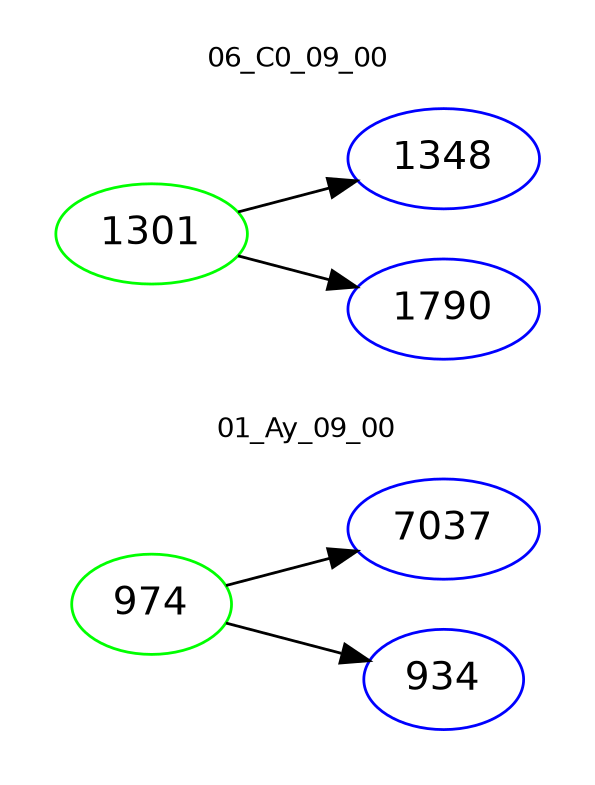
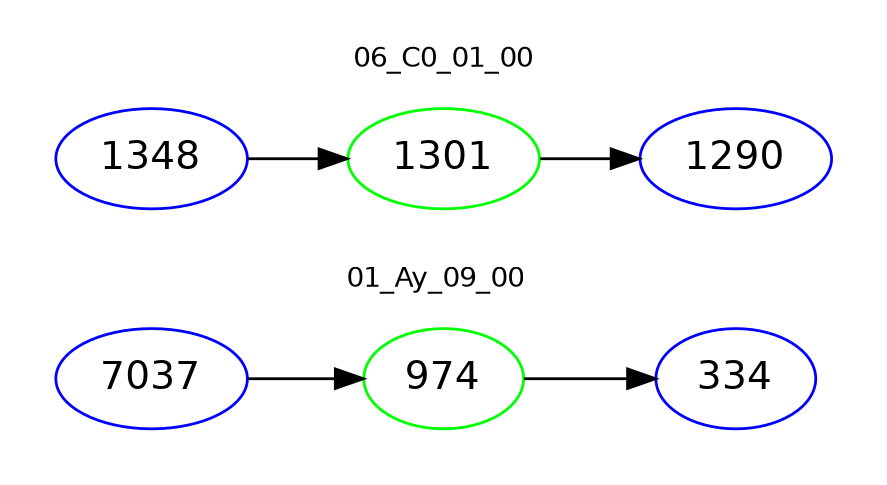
(298, 60) -> (444, 60)
(284, 200) -> (283, 159)
(444, 309) -> (736, 159)
(278, 572) -> (291, 379)
(444, 679) -> (736, 379)
